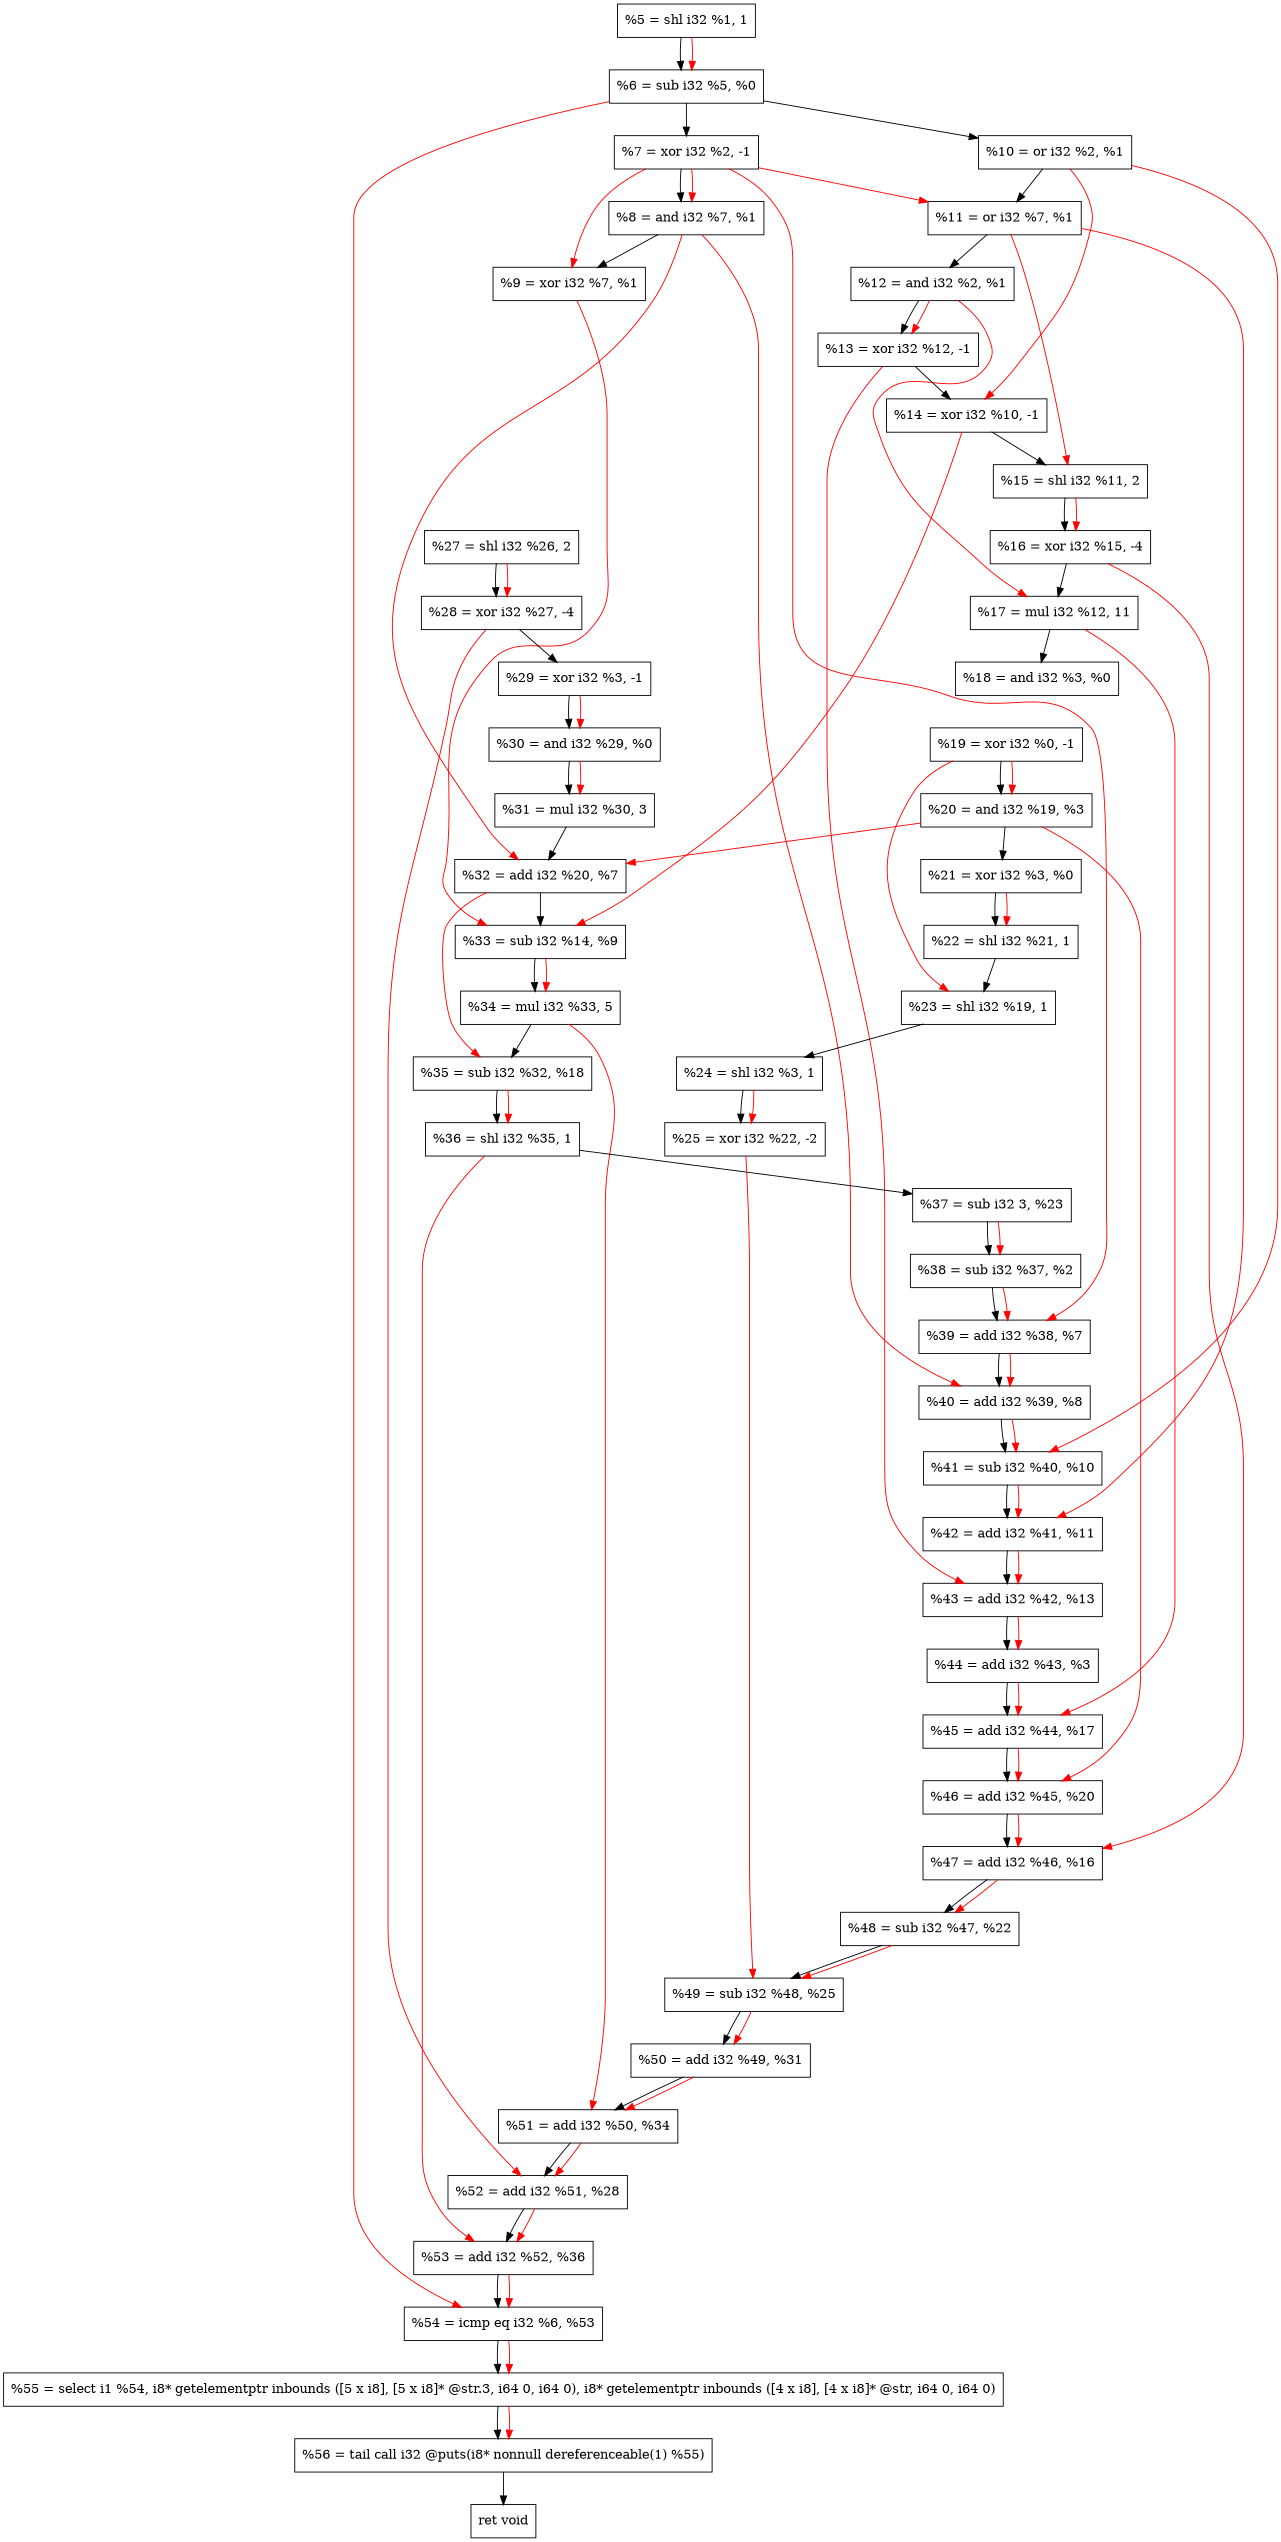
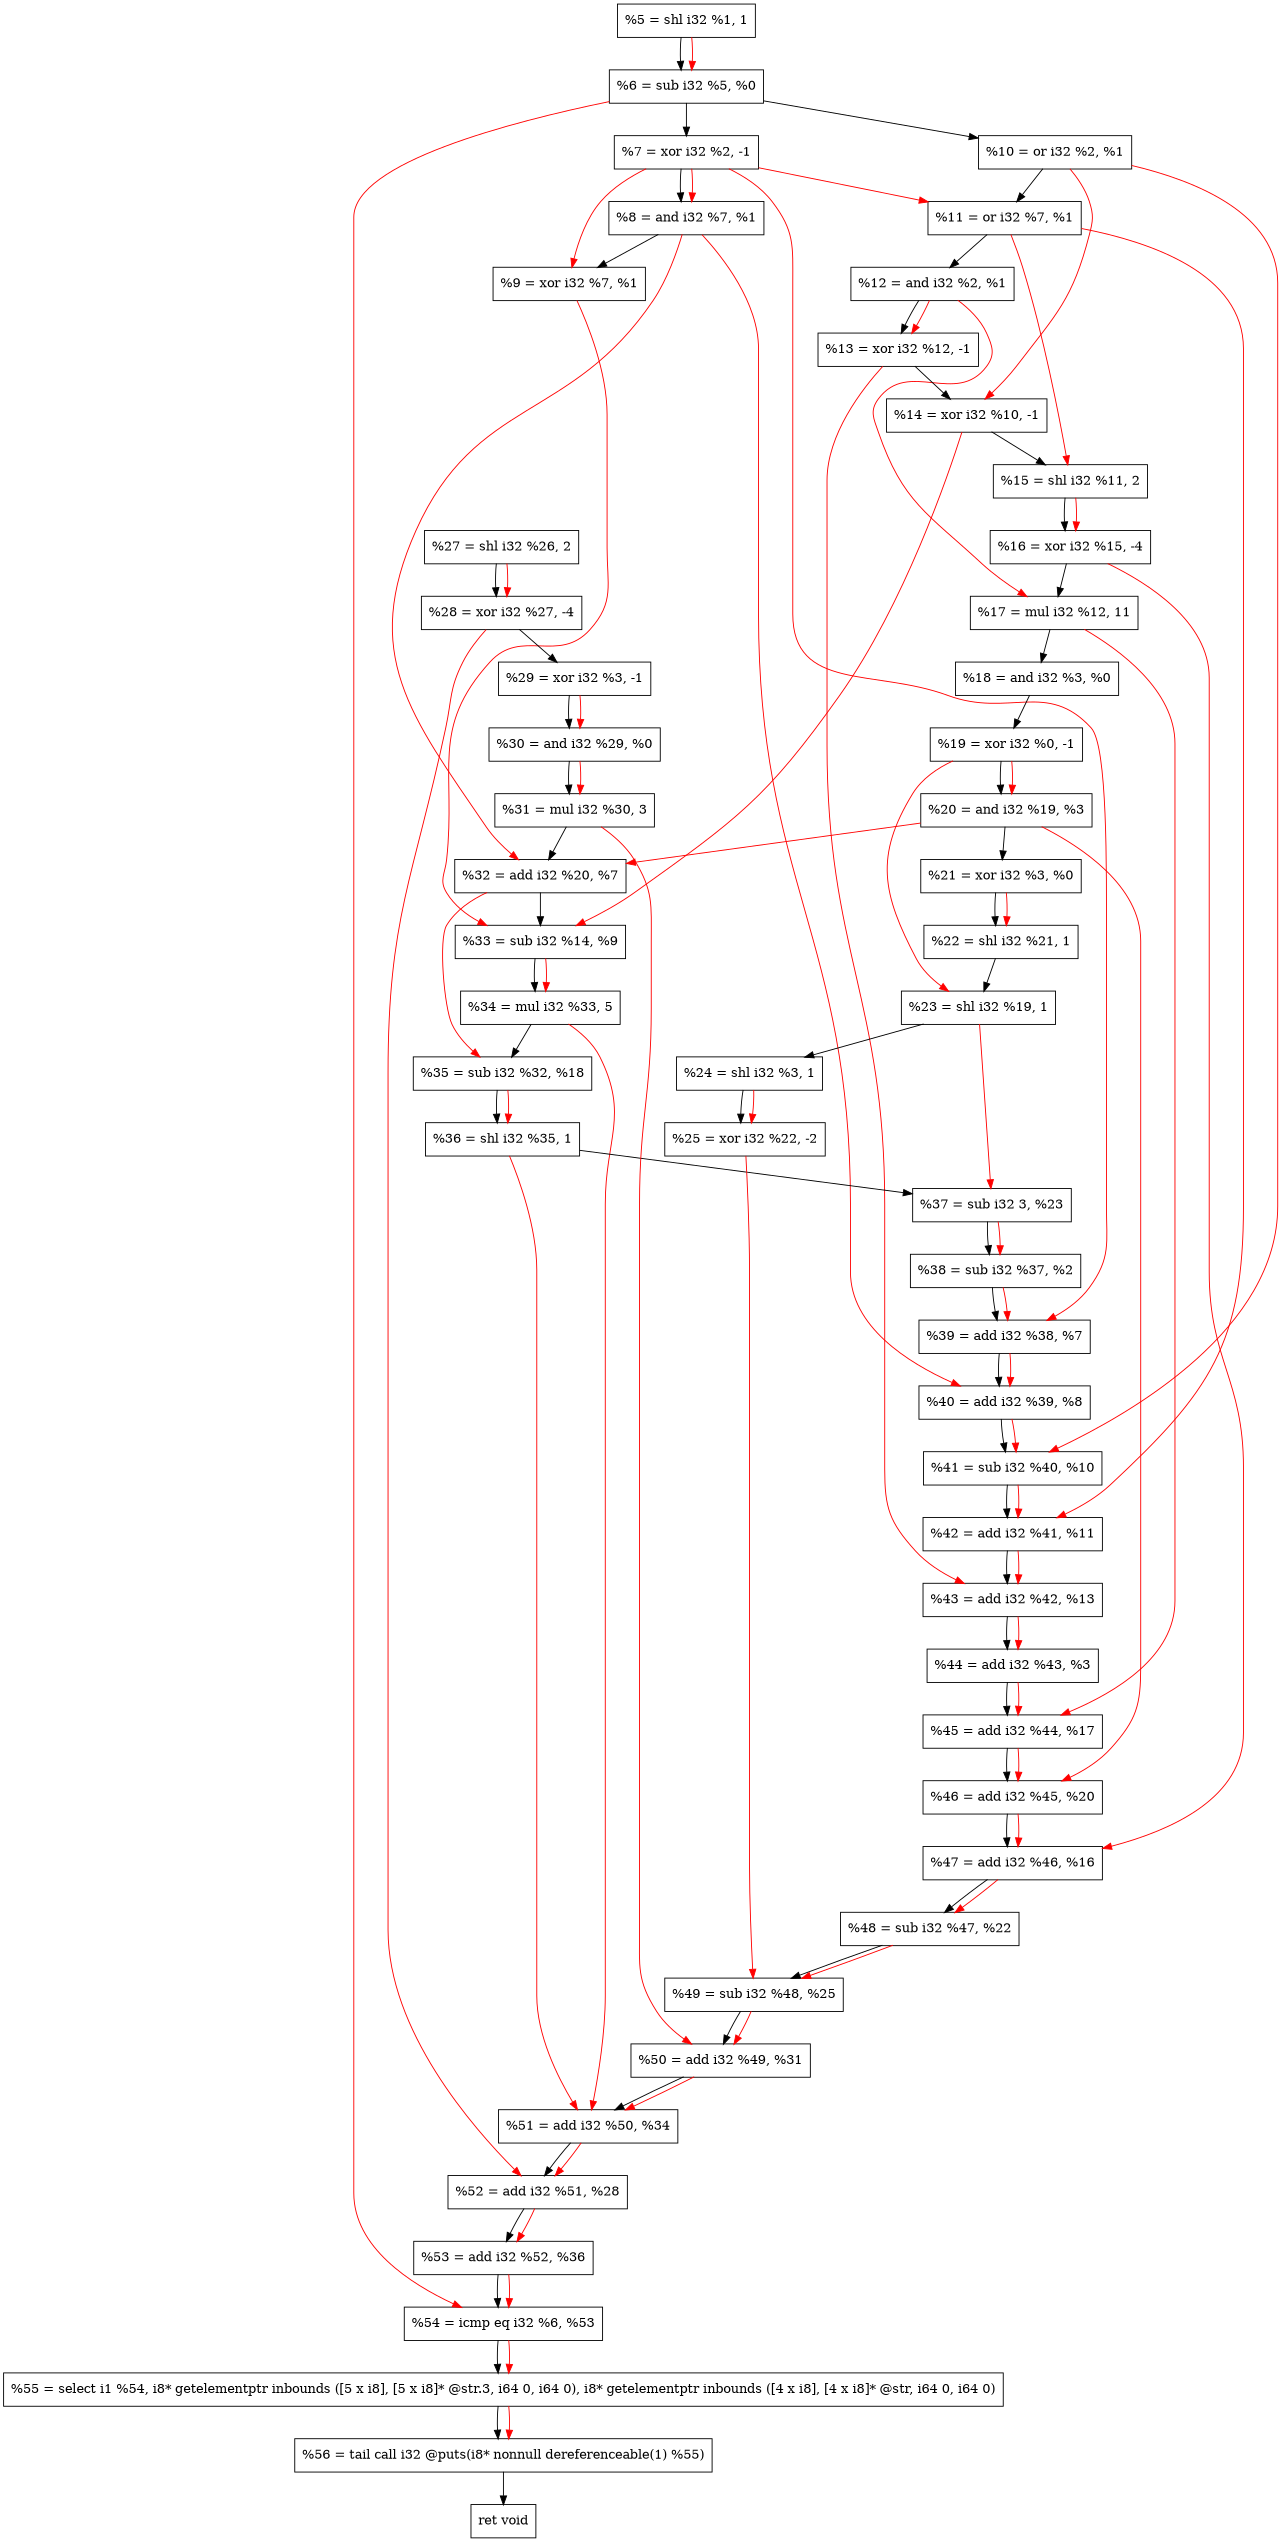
none -> (1023, 708)
none -> (985, 1102)
none -> (640, 1431)
(422, 1694) -> (537, 1631)
